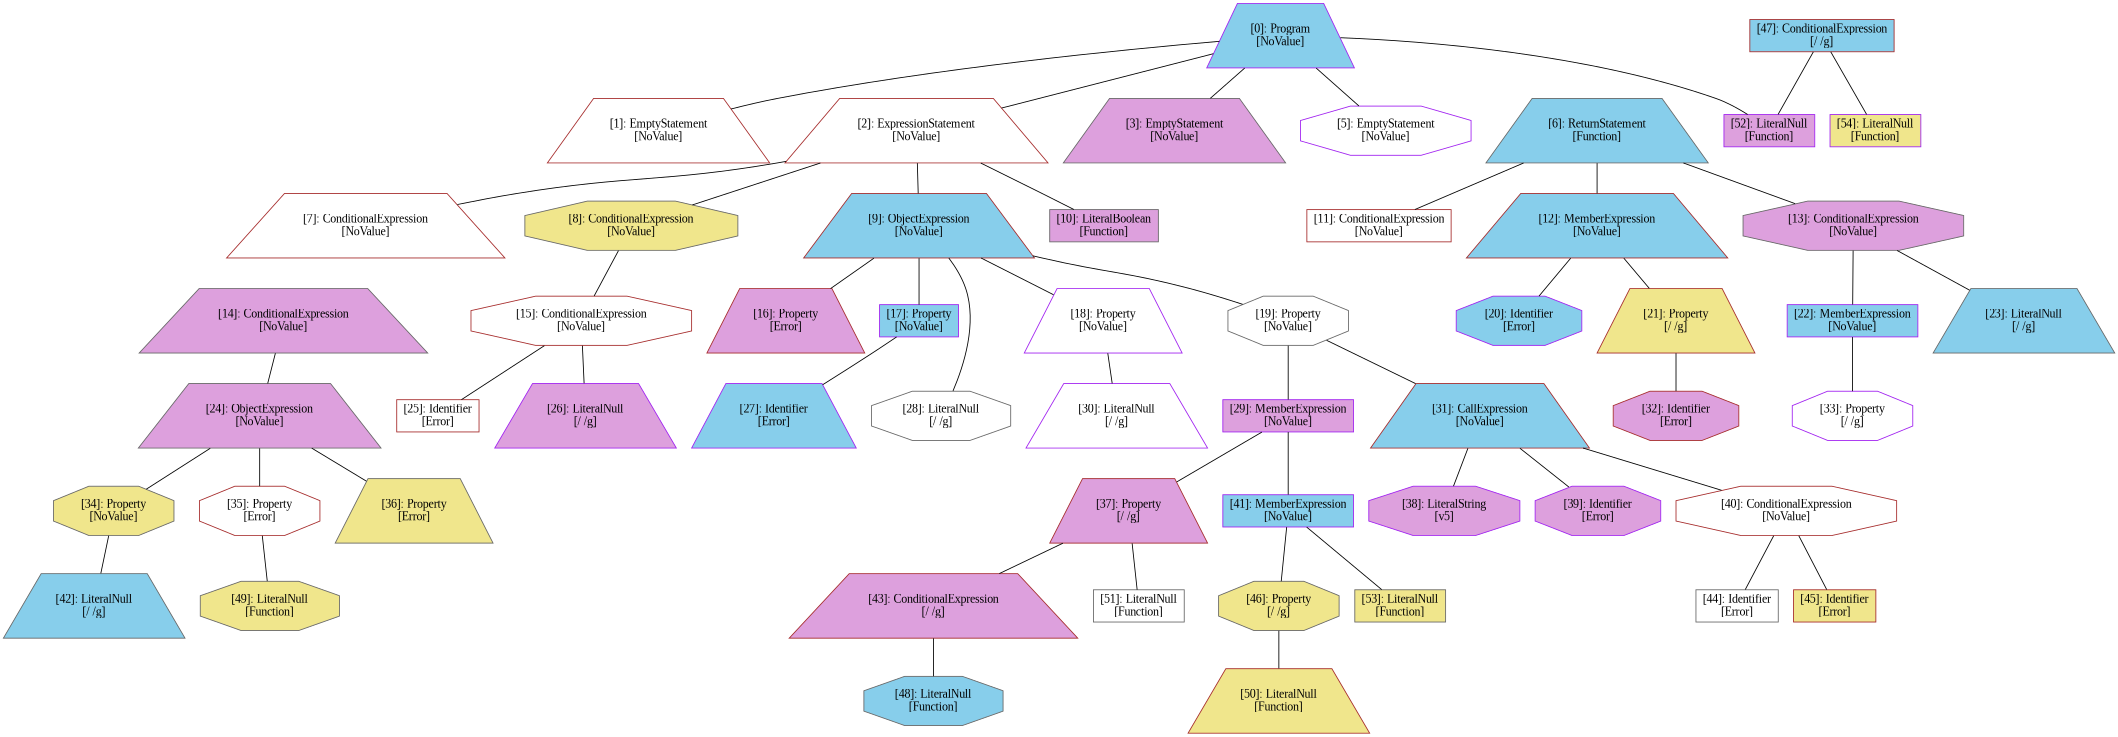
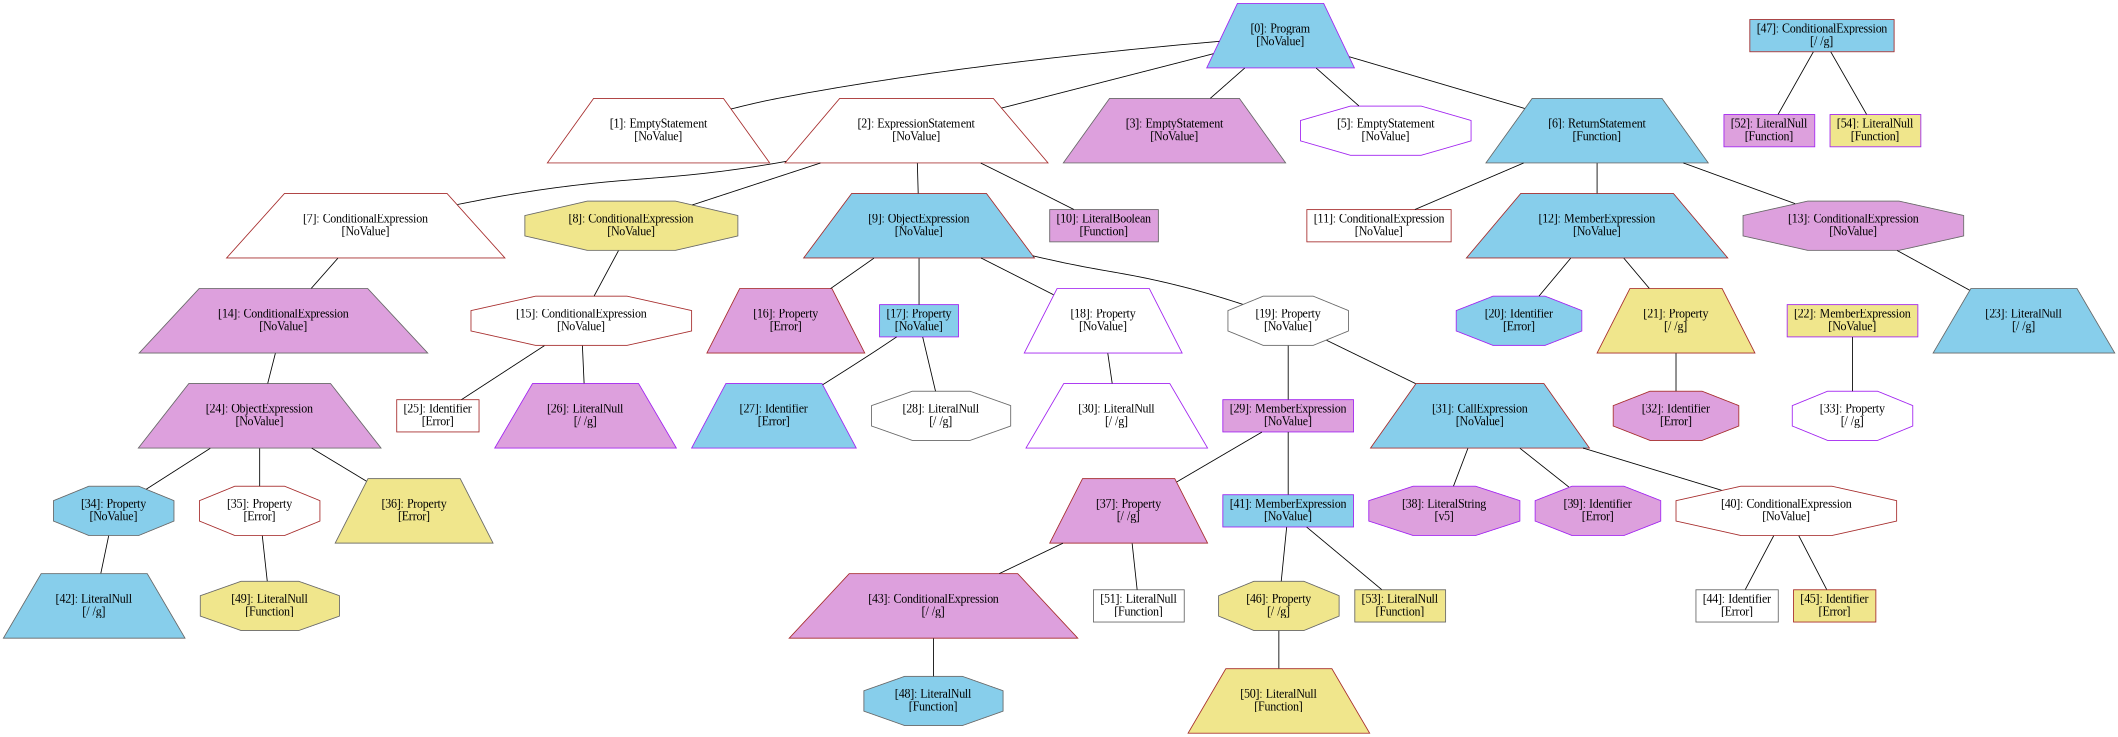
(1548, 58) -> (1437, 83)
none -> (325, 273)
(1853, 278) -> none
(1853, 321) -> (1853, 321)
(970, 323) -> (929, 364)
(114, 511) -> (114, 511)
